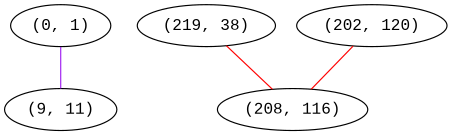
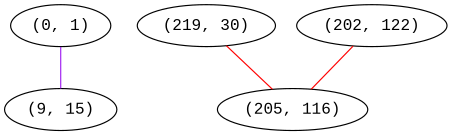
(206, 26) -> (206, 26)
(372, 26) -> (372, 26)
(61, 110) -> (61, 110)
(293, 110) -> (293, 110)
